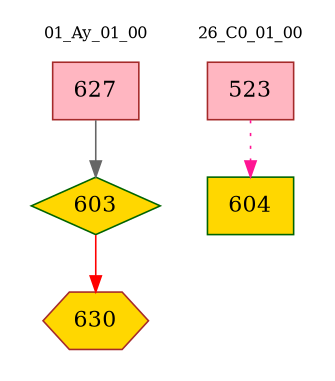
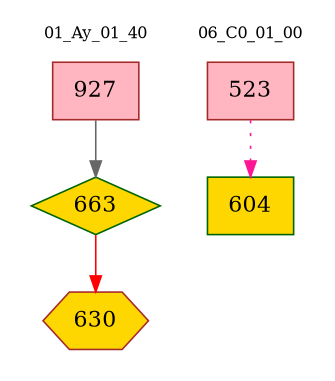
(96, 34) -> (96, 34)
(251, 34) -> (251, 34)
(96, 91) -> (96, 91)
(96, 206) -> (96, 206)
